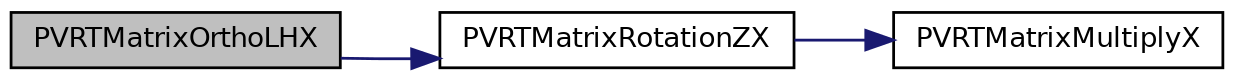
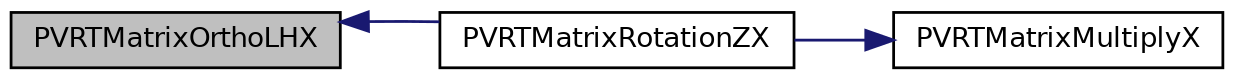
(376, 59) -> (404, 21)
